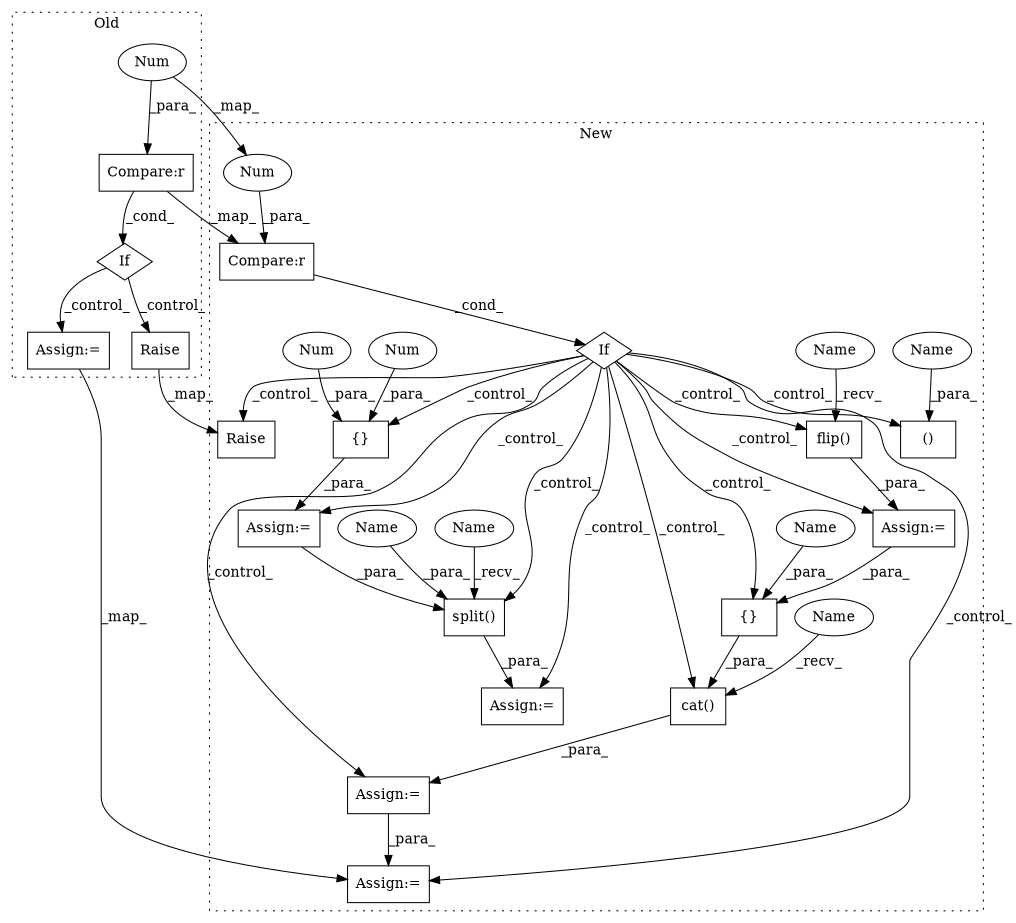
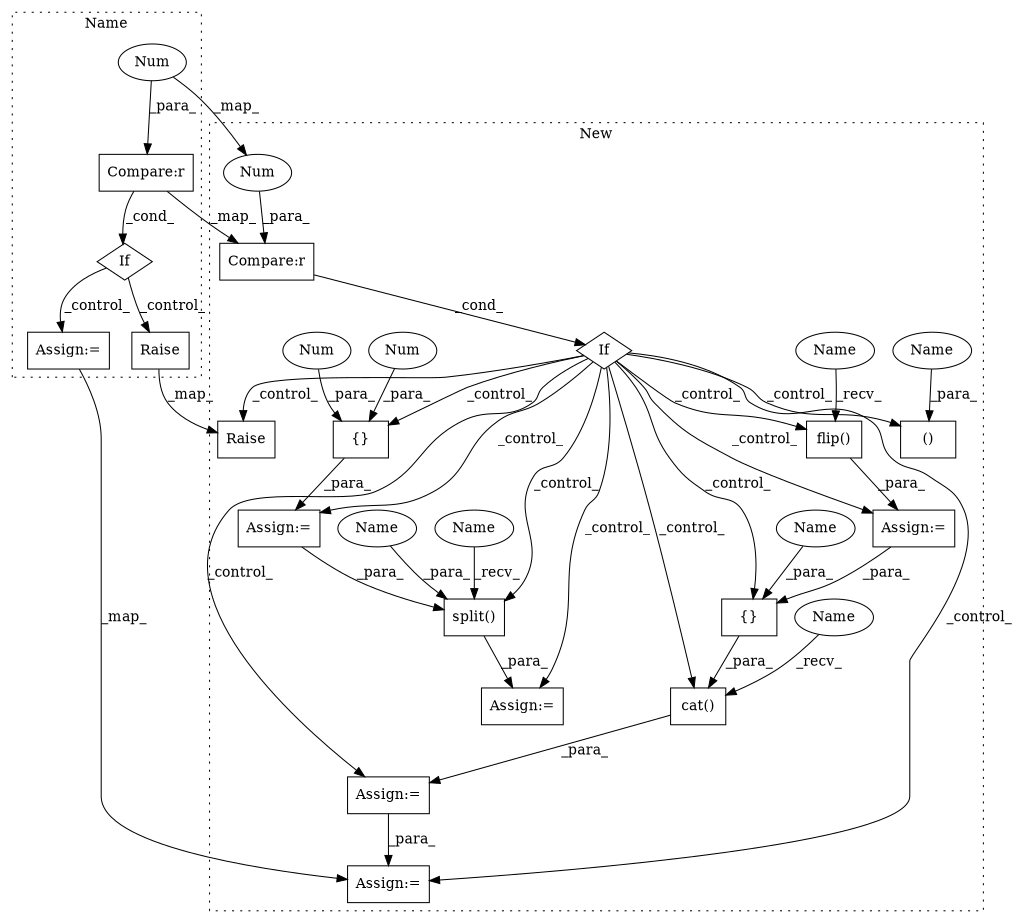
(107, 24) -> (107, 24)
